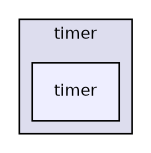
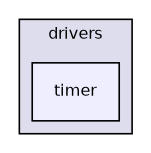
(76, 35) -> (76, 35)
